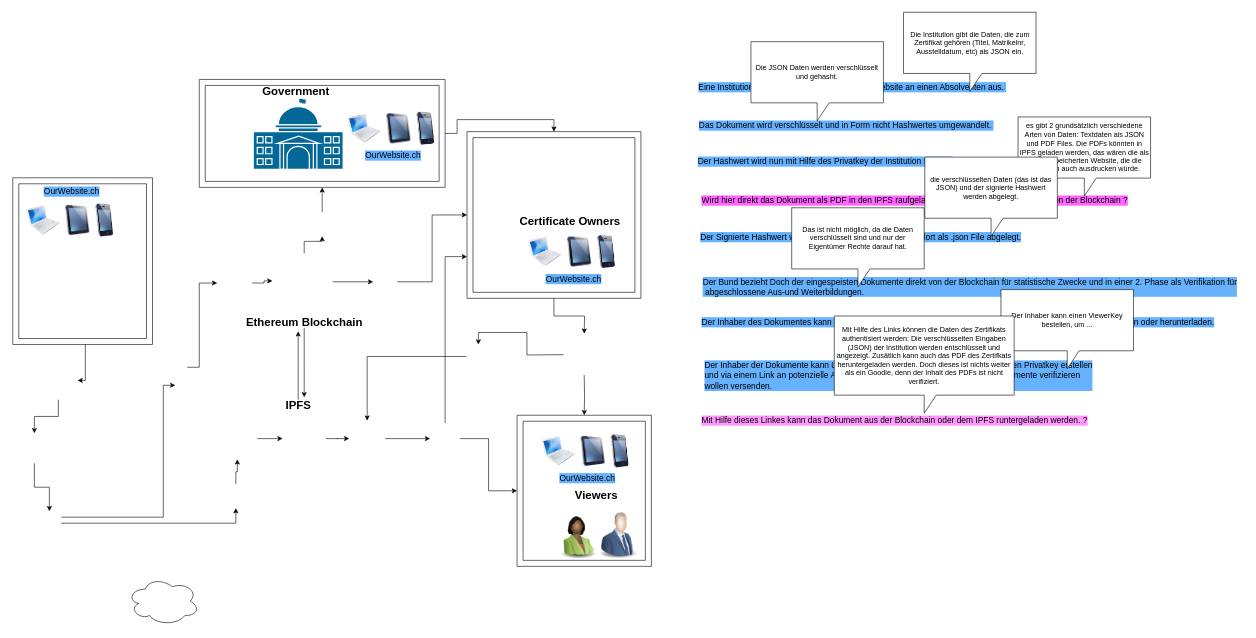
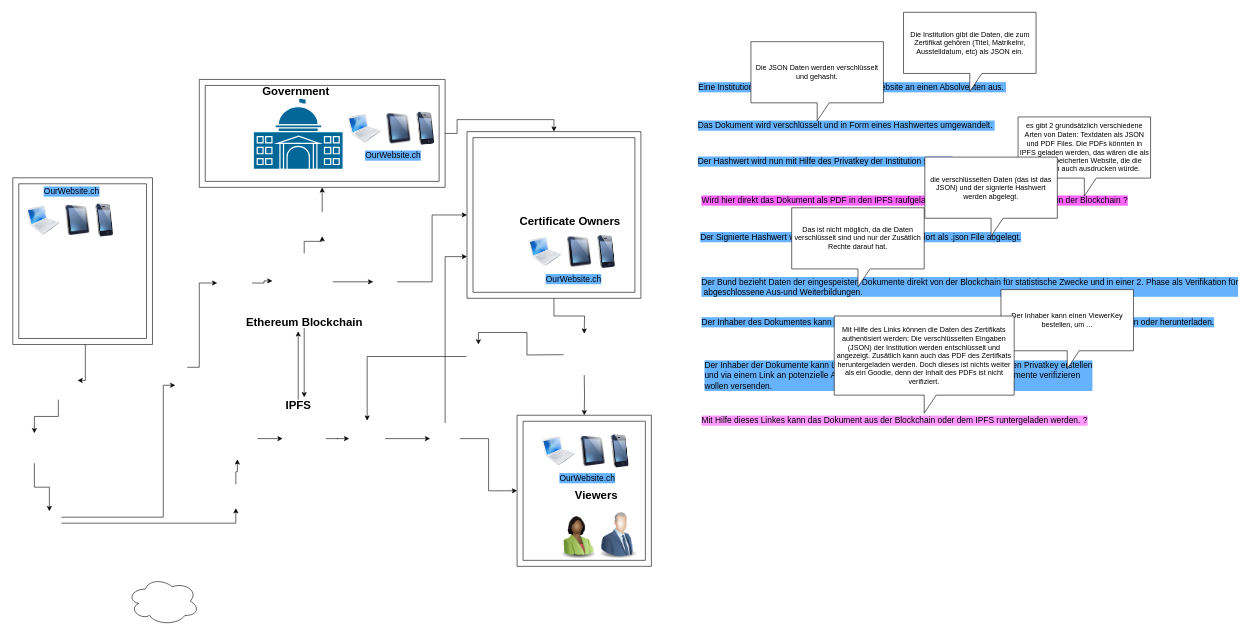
(847, 126) -> (847, 126)
(858, 239) -> (858, 239)
(970, 287) -> (970, 287)
